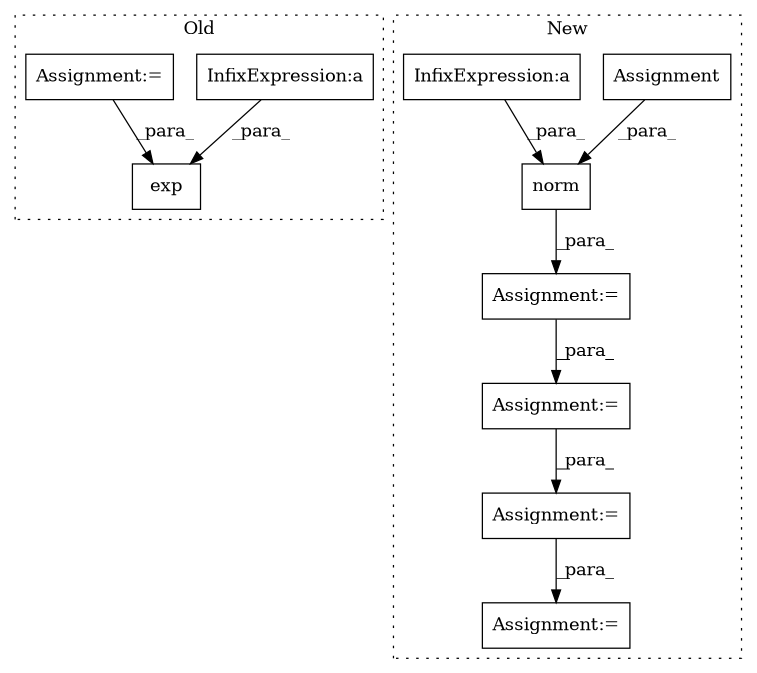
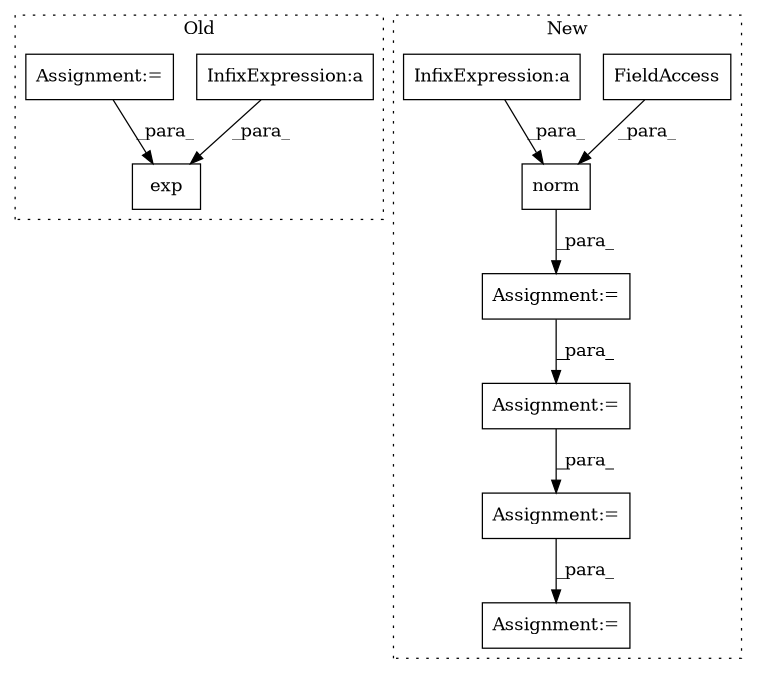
(667, 77) -> (667, 77)
